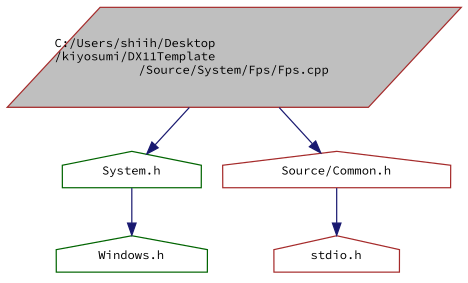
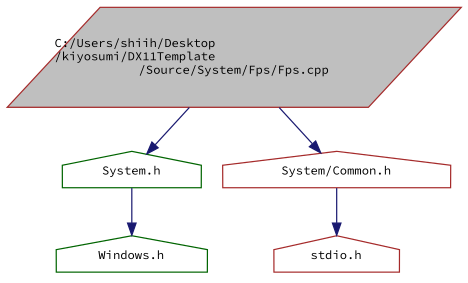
(337, 171) -> (337, 171)
